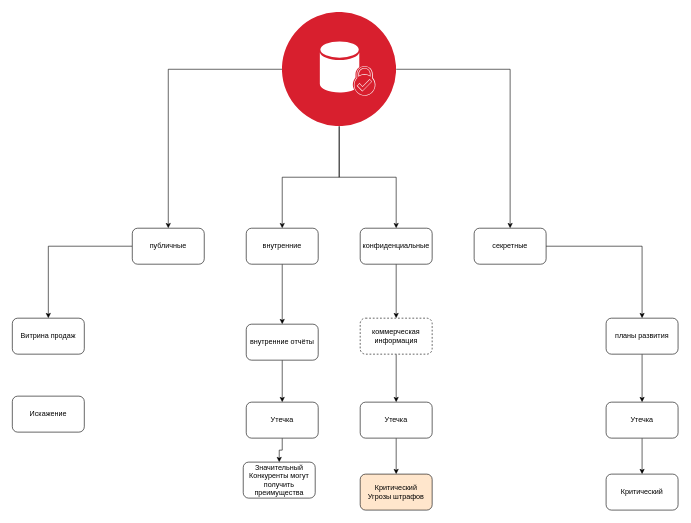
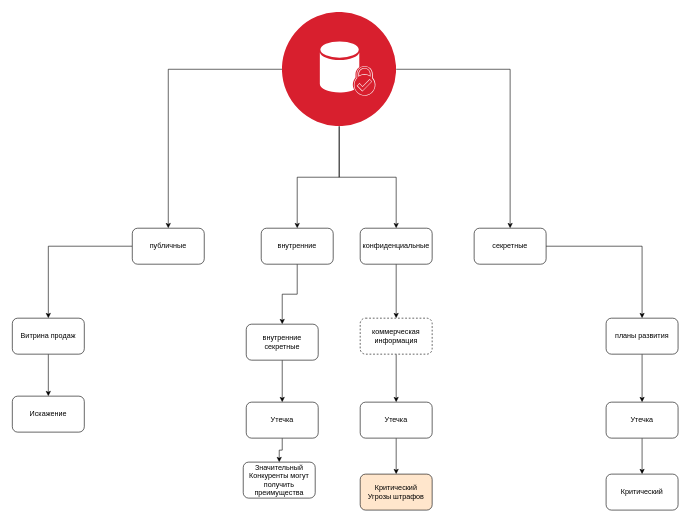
(282, 246) -> (297, 246)
(282, 342) -> (282, 342)
none -> (48, 390)
